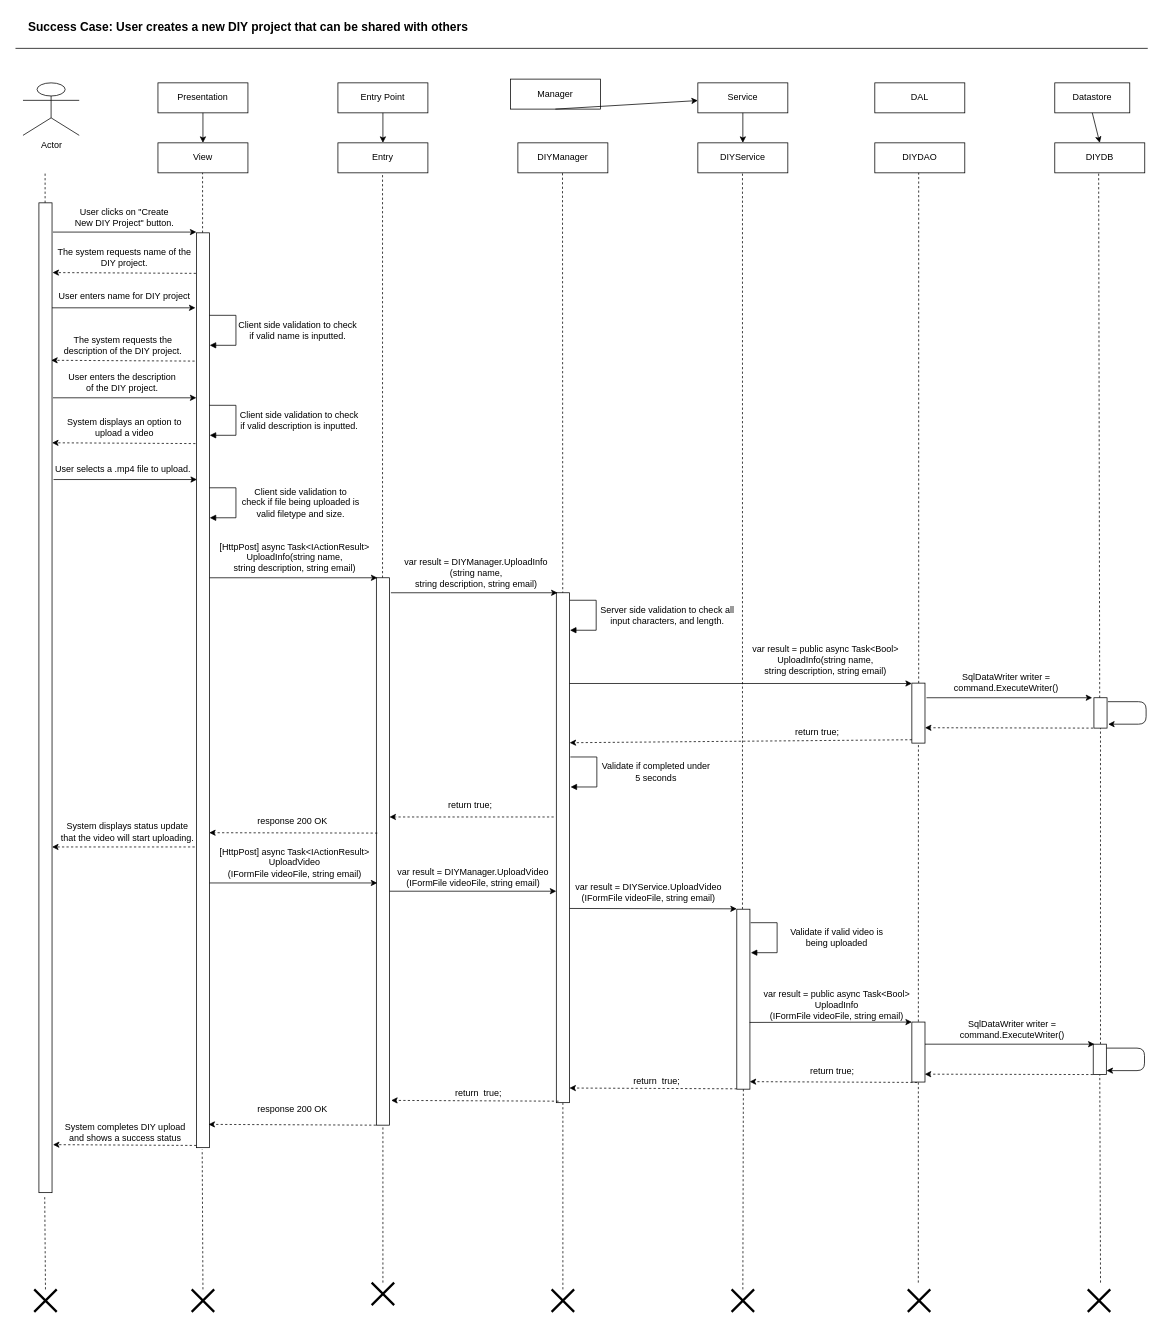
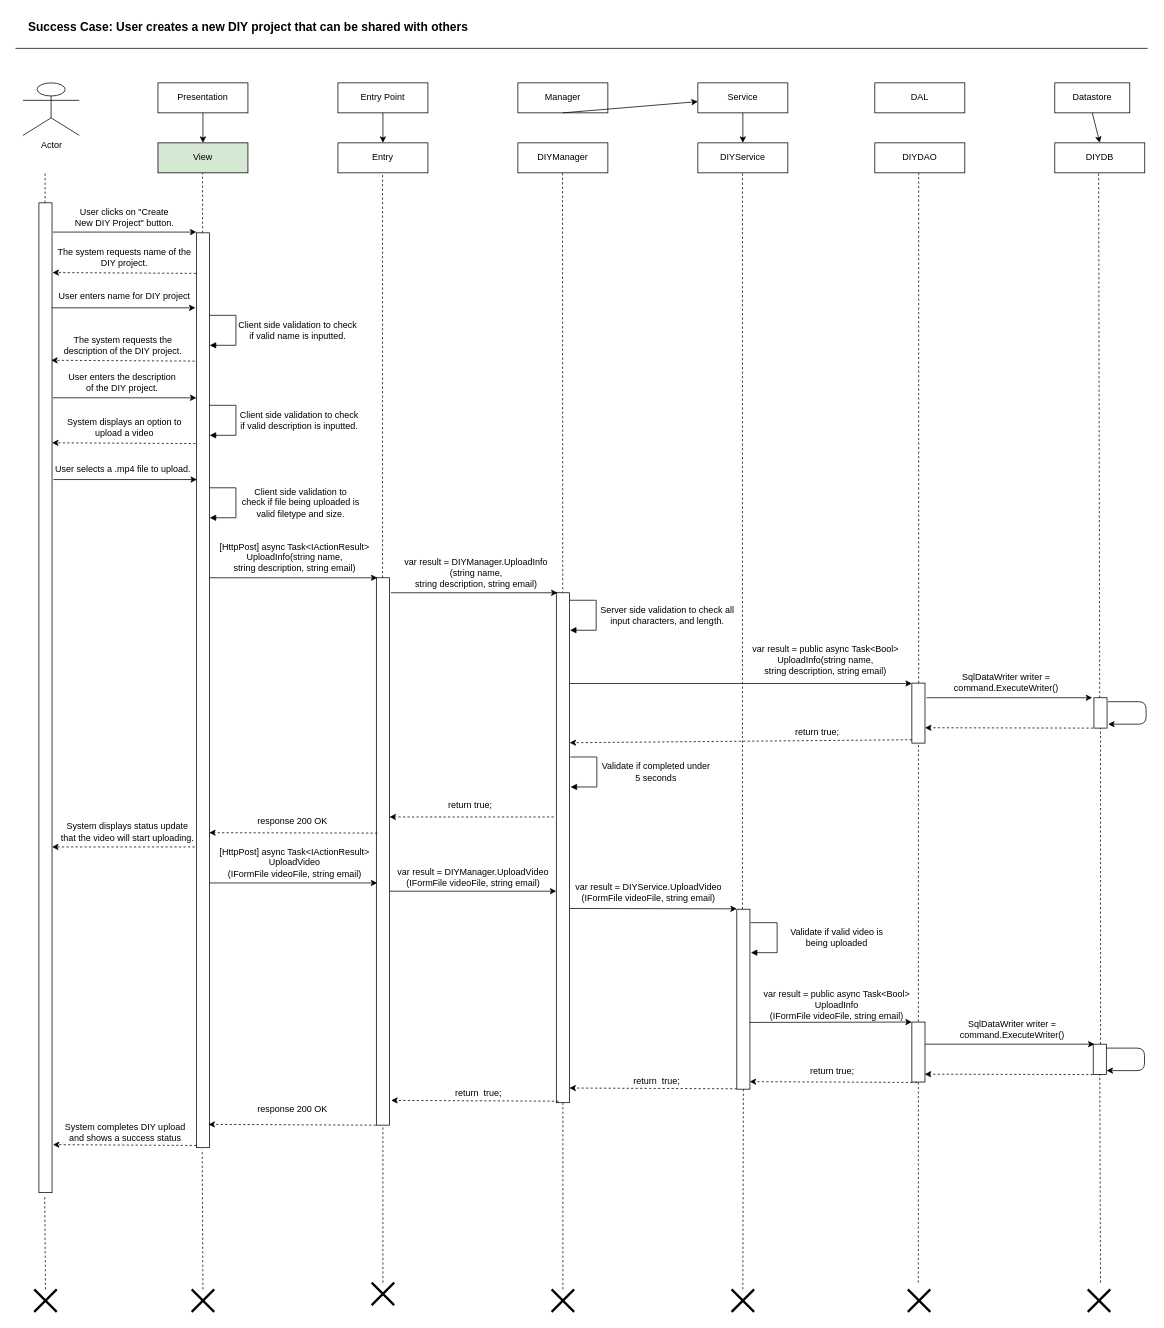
(555, 94) -> (563, 98)
(203, 158) -> (203, 158)
